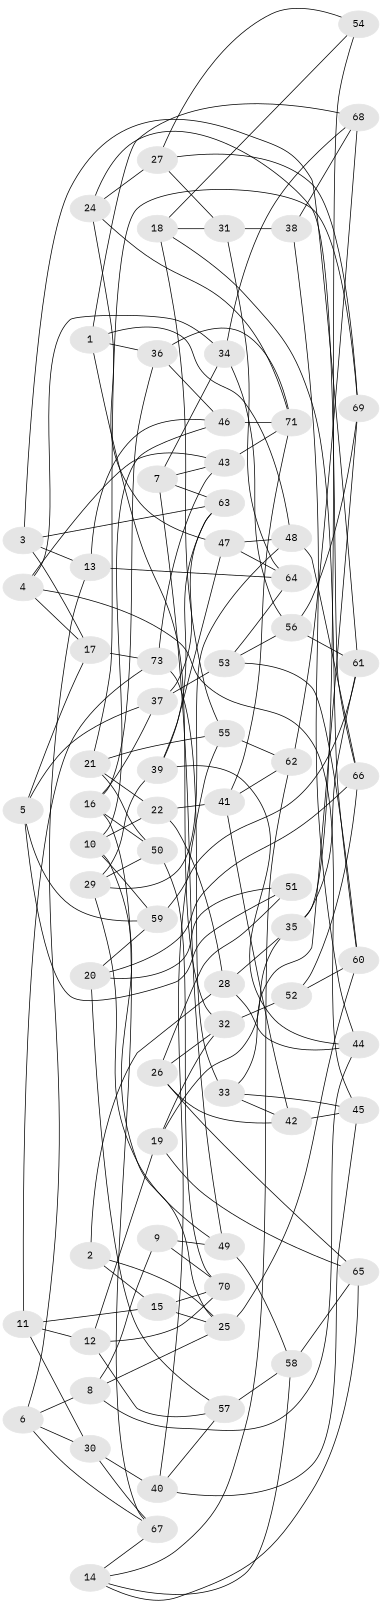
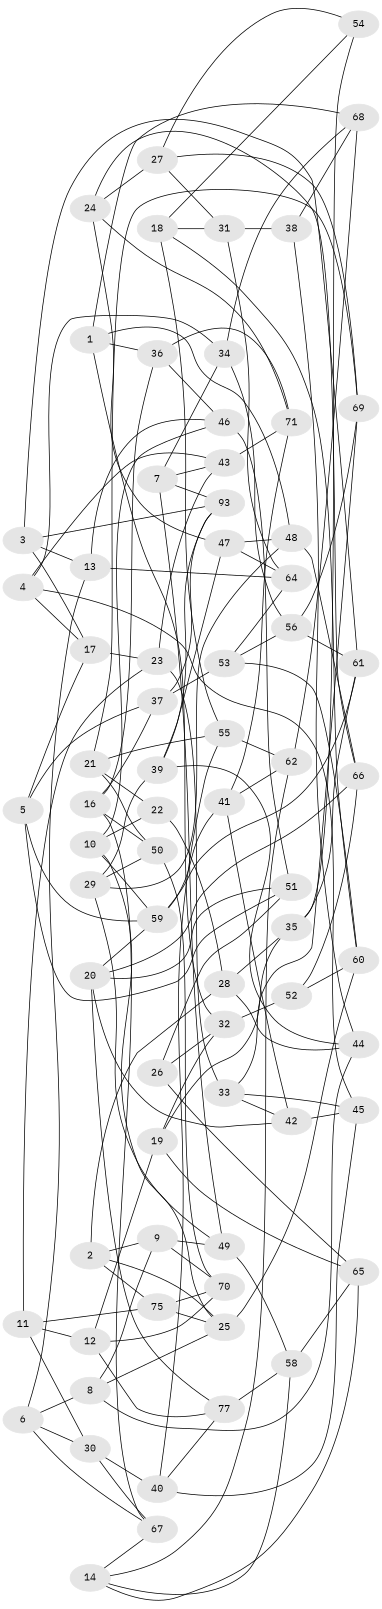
(263, 423) -> (267, 652)
(224, 503) -> (224, 503)
(157, 661) -> (157, 661)
(191, 806) -> (191, 861)
(214, 1117) -> (148, 1103)
none -> (128, 1246)
(157, 1307) -> (157, 1307)
(224, 1409) -> (224, 1409)
